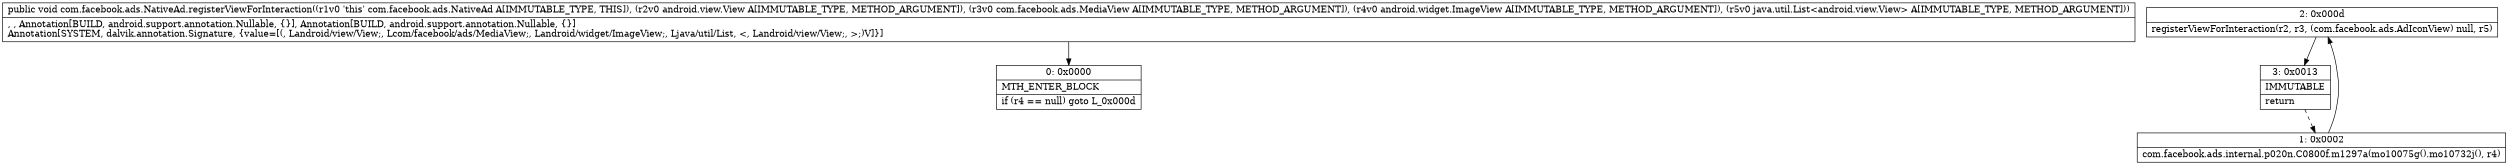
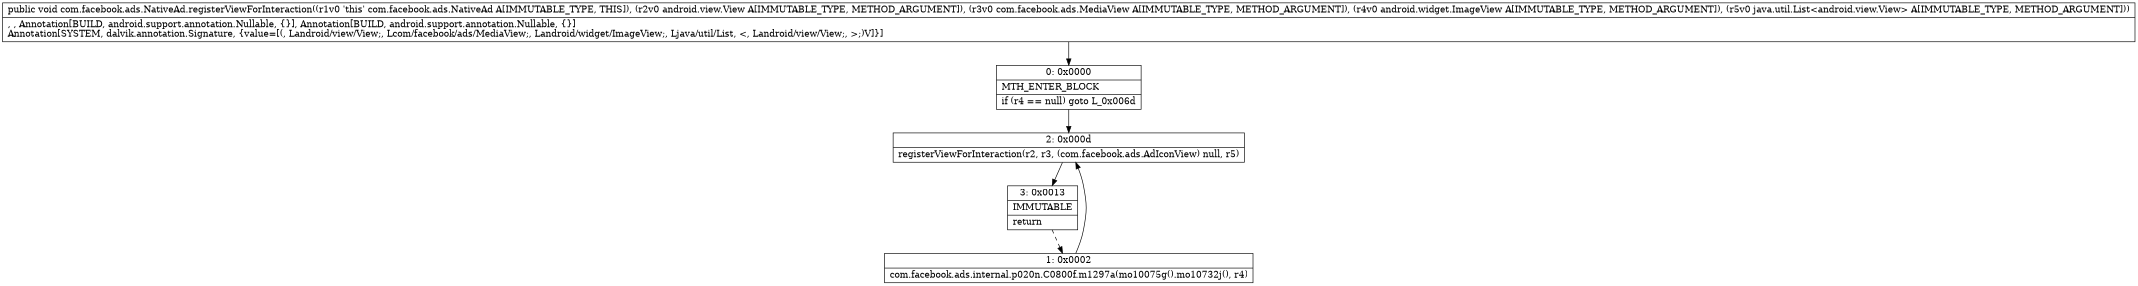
(1069, 102) -> (1069, 102)
none -> (1069, 118)
